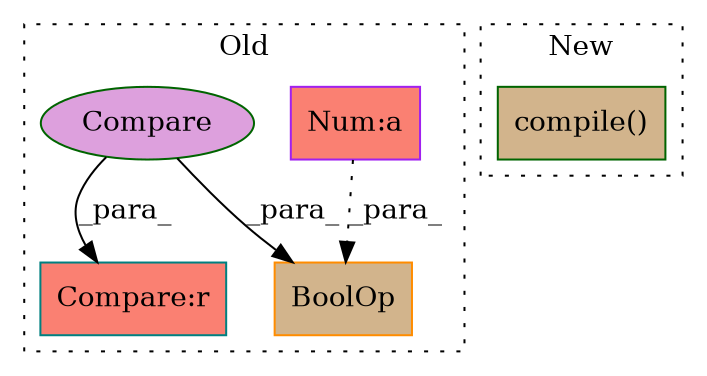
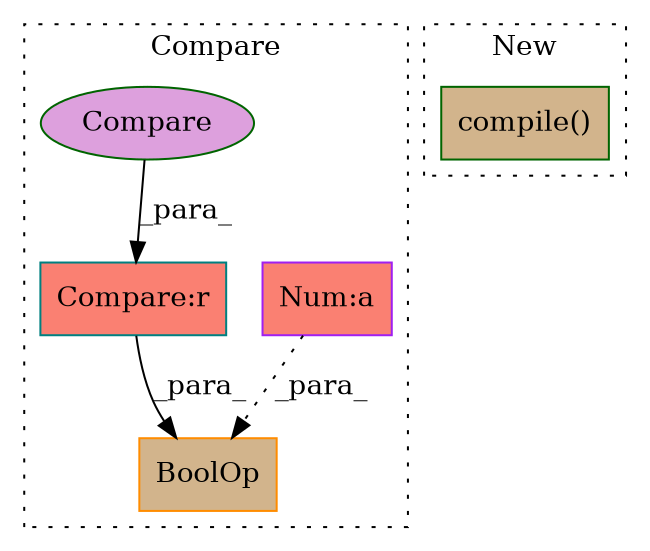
(244, 47) -> (216, 47)
(225, 206) -> (145, 380)
